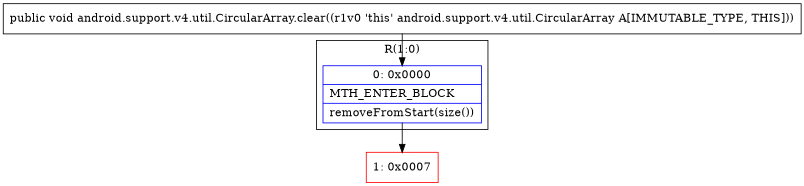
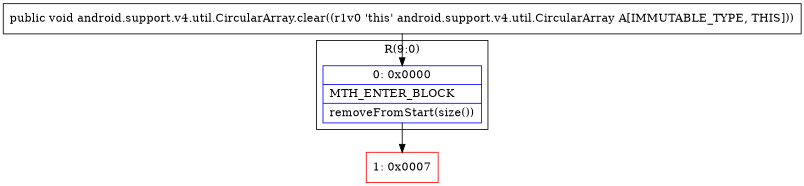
(402, 50) -> (402, 50)
